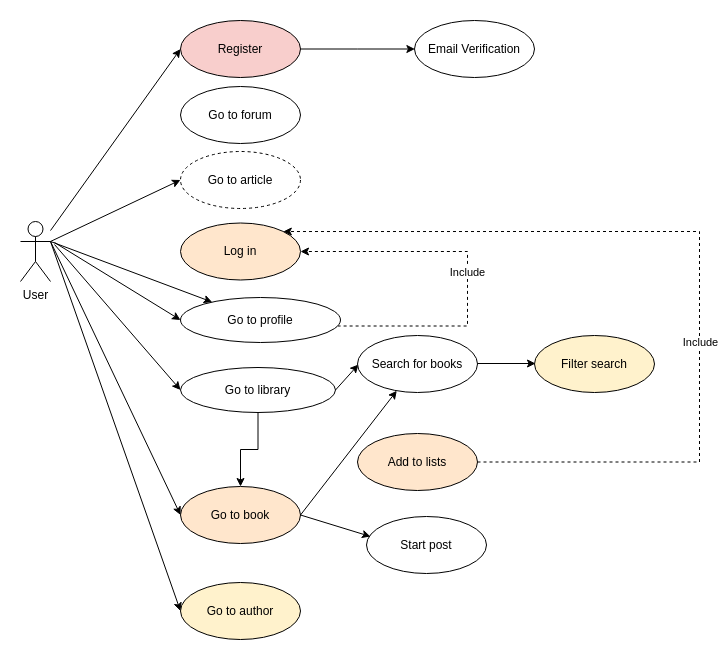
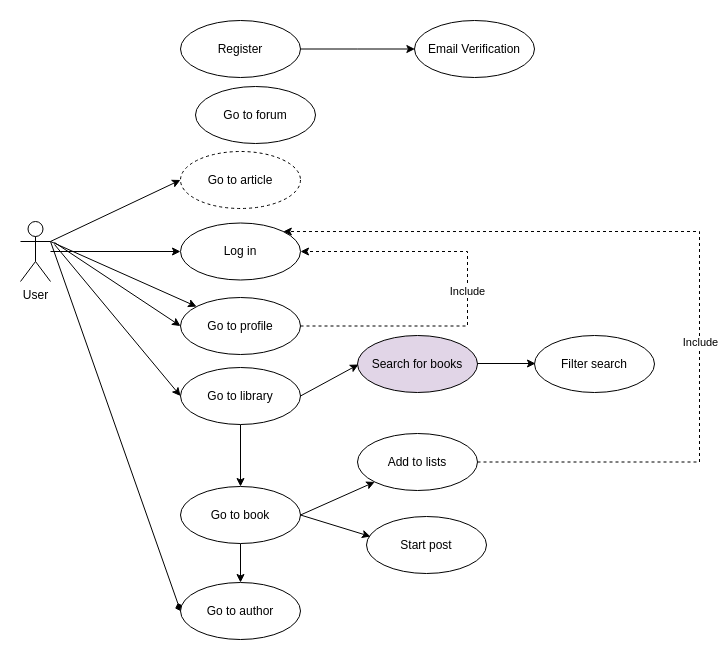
(241, 49) -> (241, 49)
(241, 115) -> (256, 115)
(114, 142) -> (128, 252)
(241, 252) -> (241, 252)
(261, 320) -> (241, 326)
(418, 364) -> (418, 364)
(595, 364) -> (595, 364)
(115, 378) -> none
(258, 390) -> (241, 396)
(347, 455) -> (336, 499)
(418, 462) -> (418, 462)
(241, 515) -> (241, 515)
none -> (241, 561)
(178, 603) -> (177, 602)
(241, 611) -> (241, 611)
